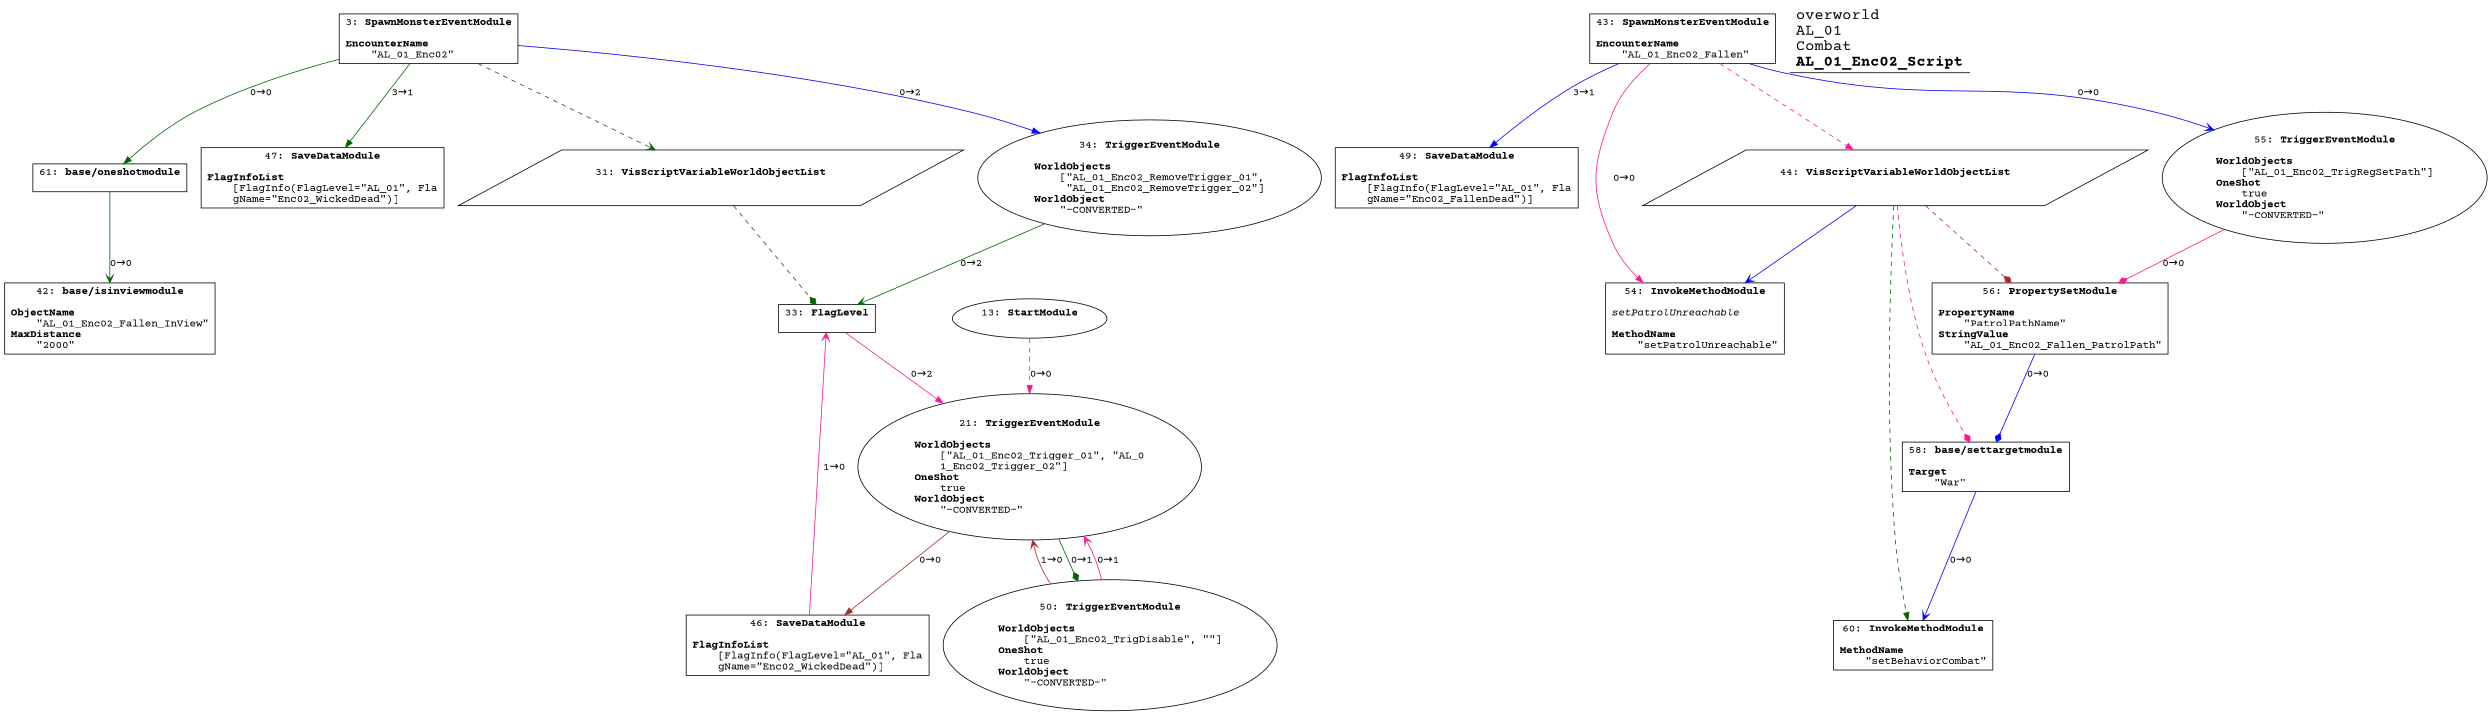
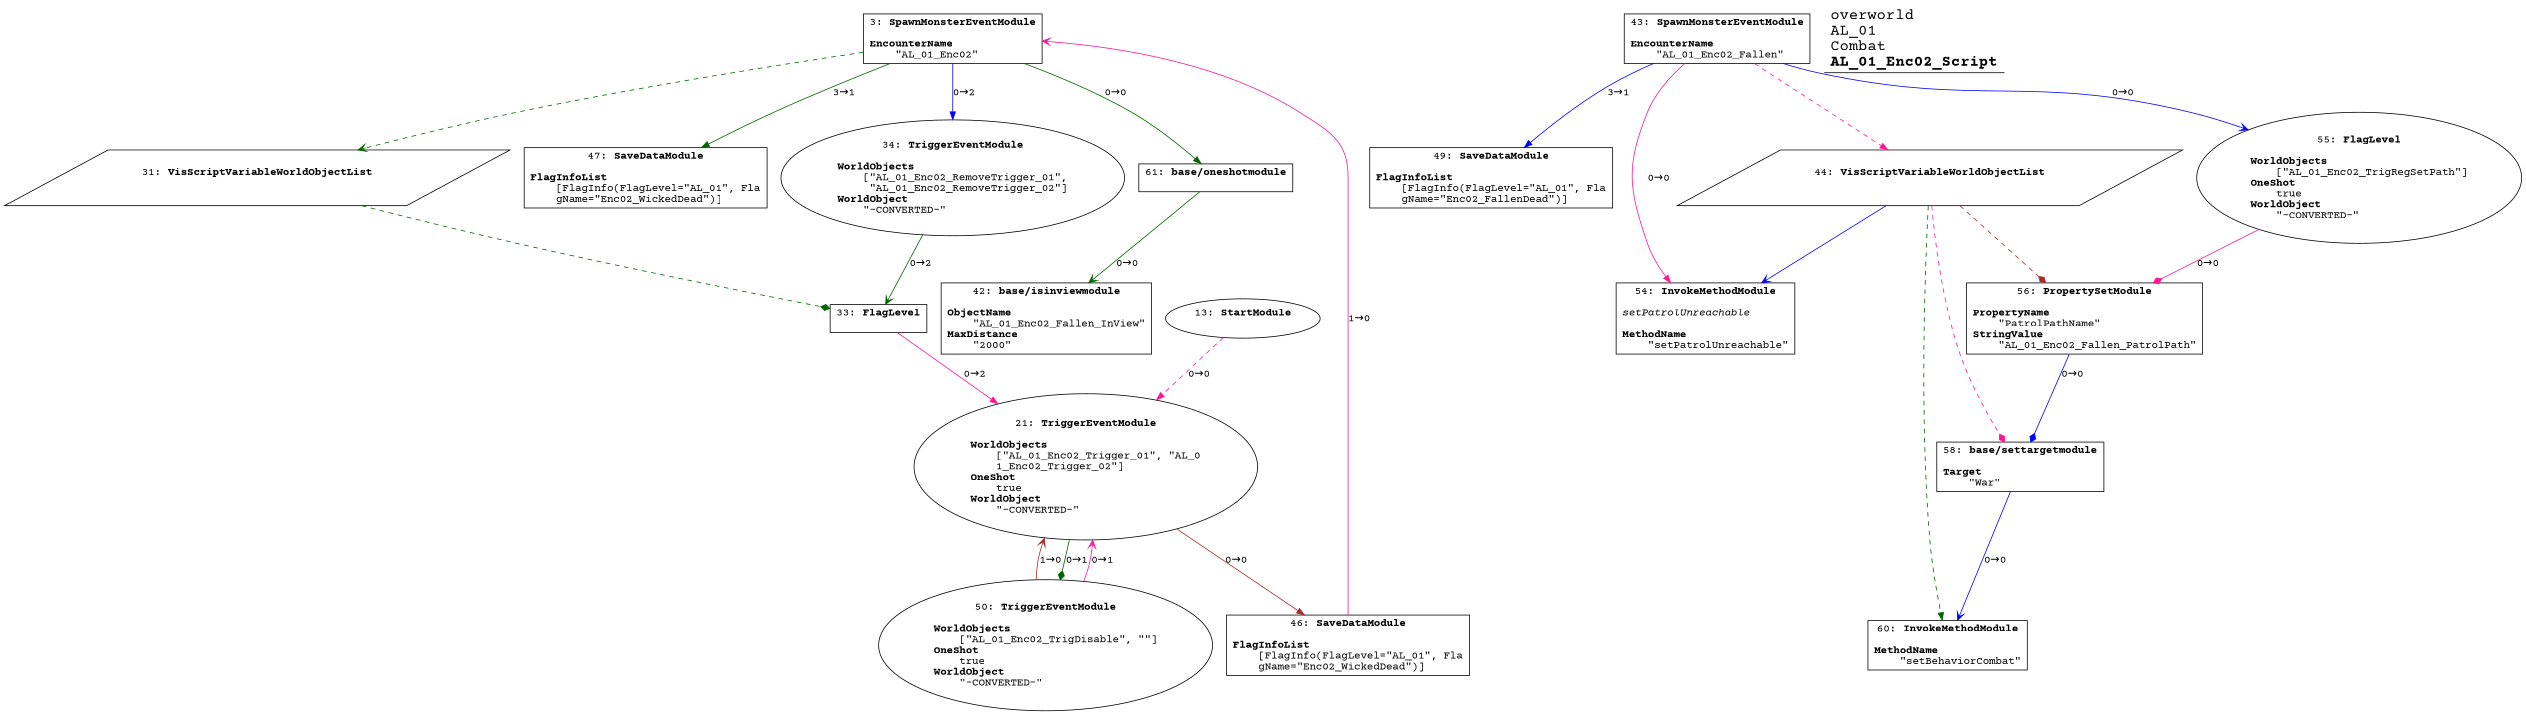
(2338, 139) -> (2372, 139)
(818, 478) -> (1348, 222)
